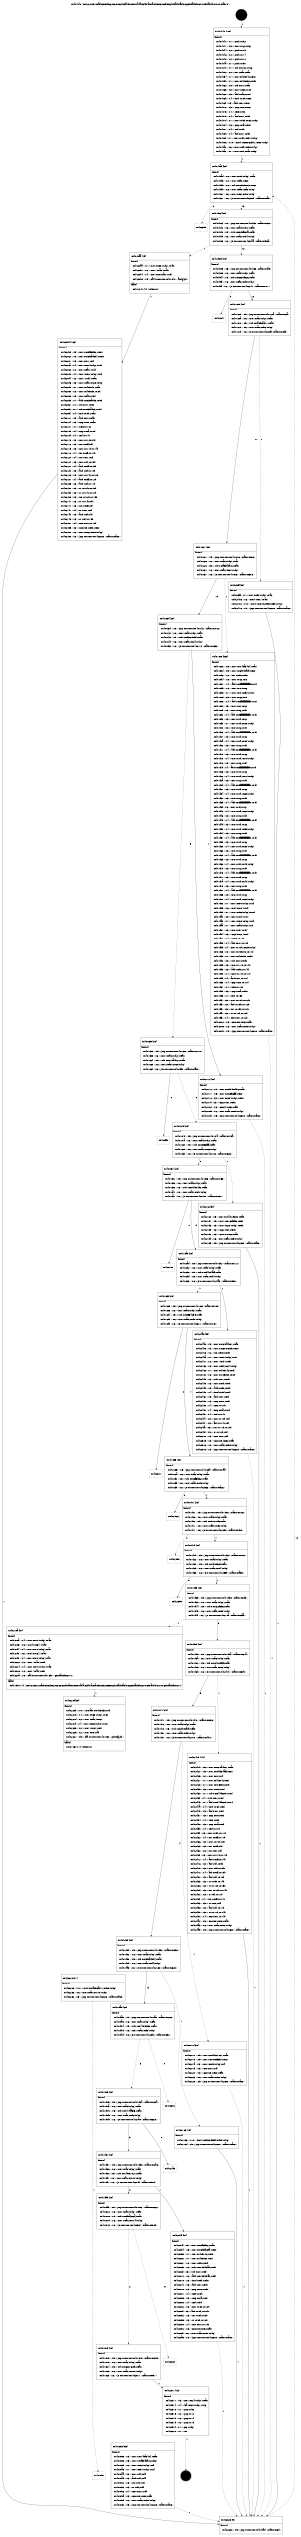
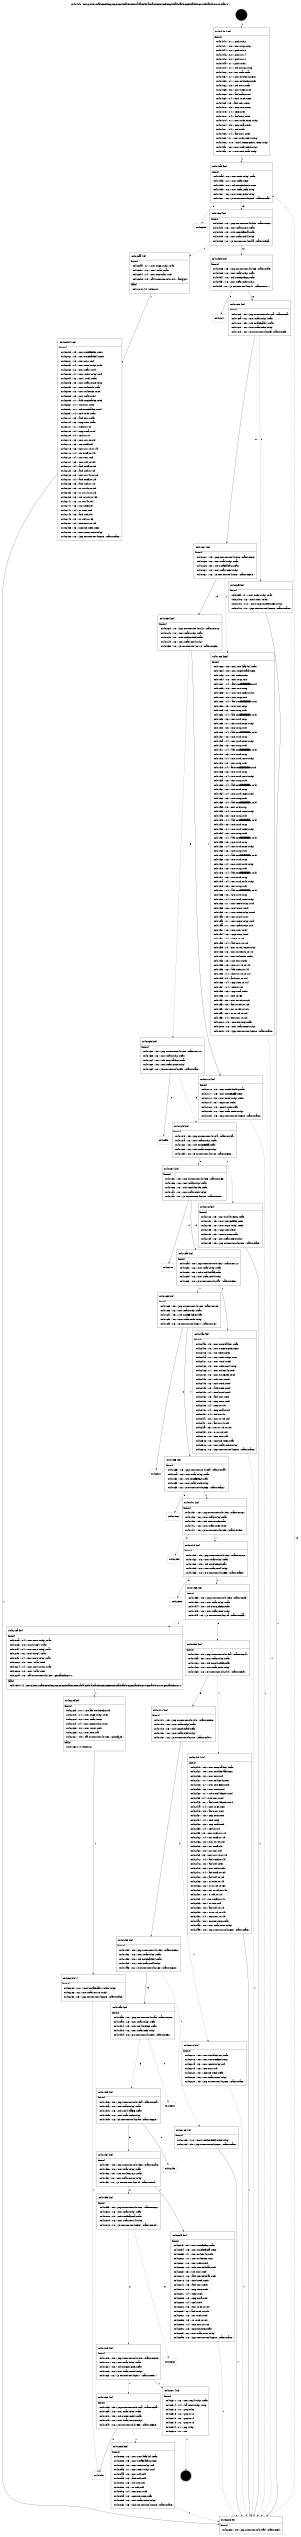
none -> (94, 1862)
none -> (128, 2411)
